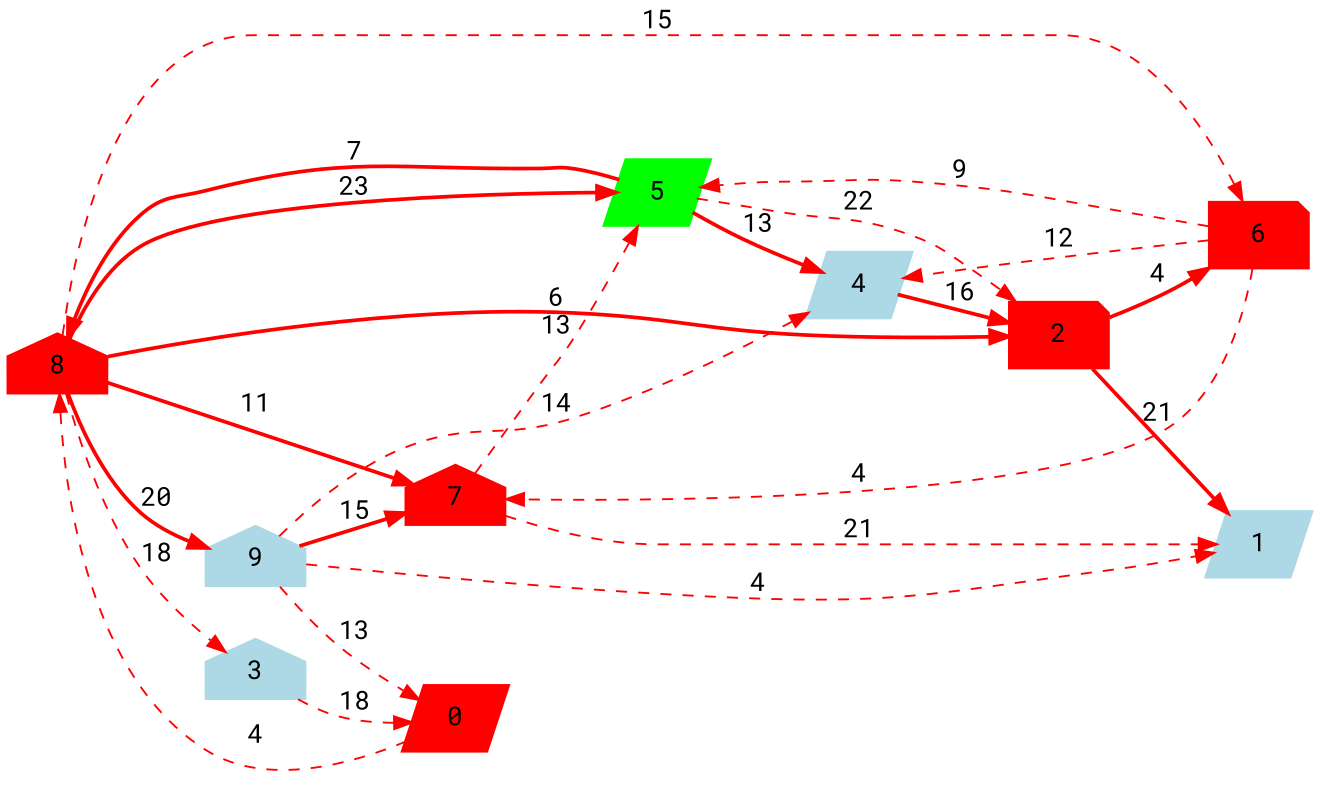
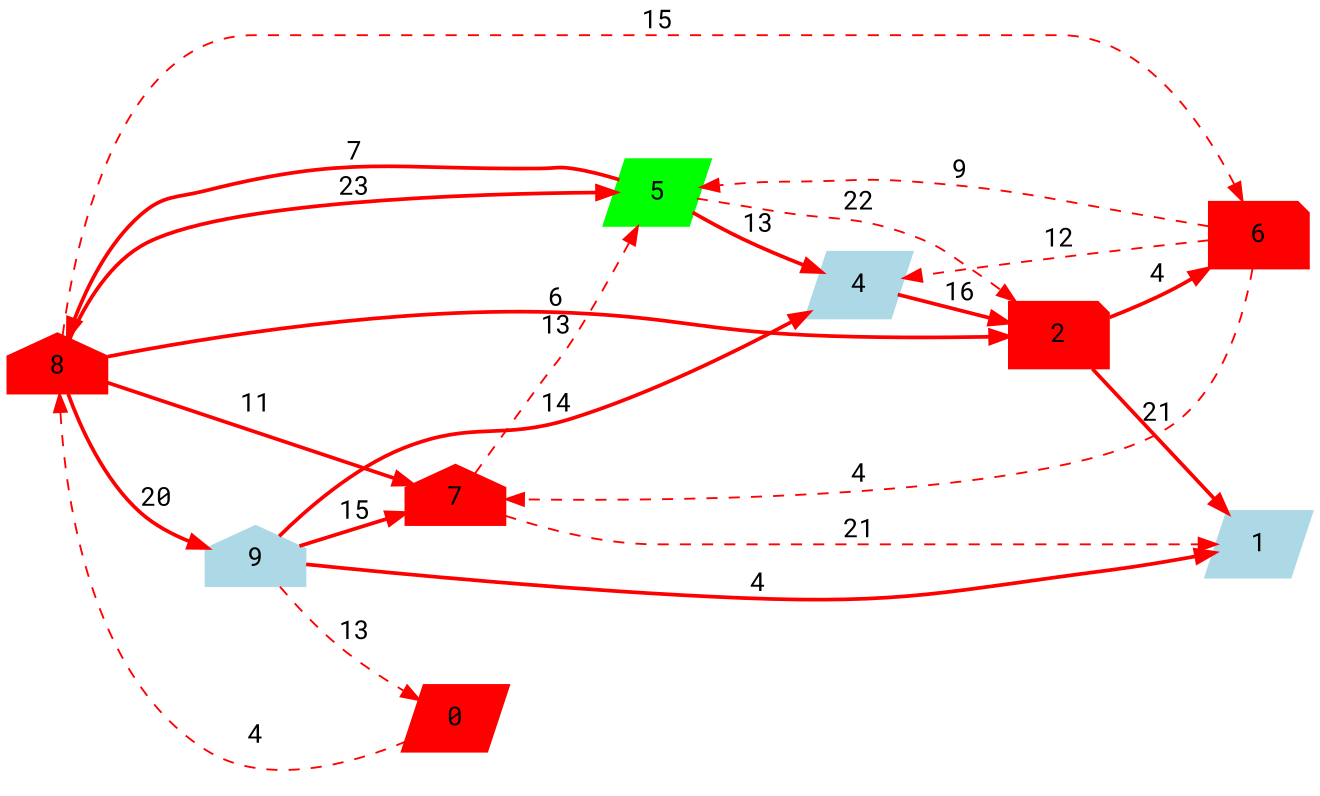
(531, 428) -> (531, 428)
(752, 598) -> (752, 598)
(255, 672) -> none
